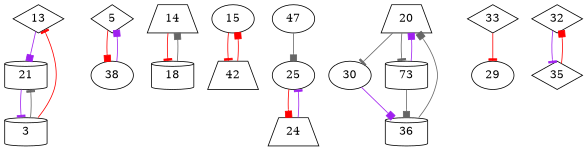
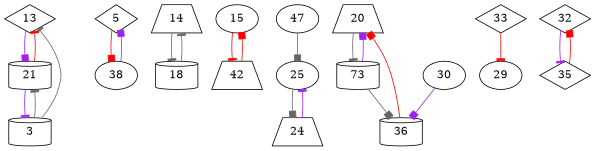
(167, 45) -> (171, 45)
(378, 47) -> none
none -> (35, 48)
(178, 51) -> (182, 49)
(56, 77) -> (61, 74)
(437, 79) -> (392, 77)
(288, 99) -> (292, 99)
